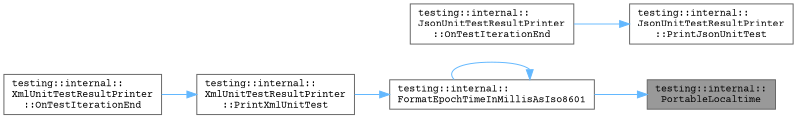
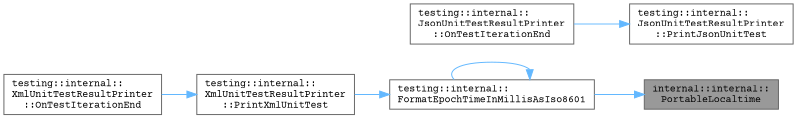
(711, 94) -> (711, 94)
